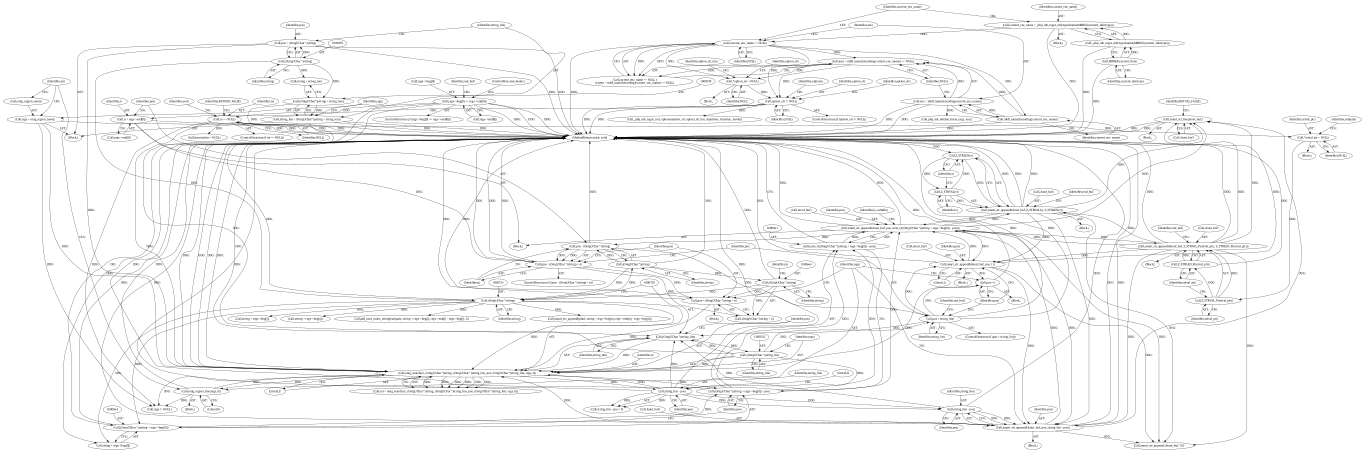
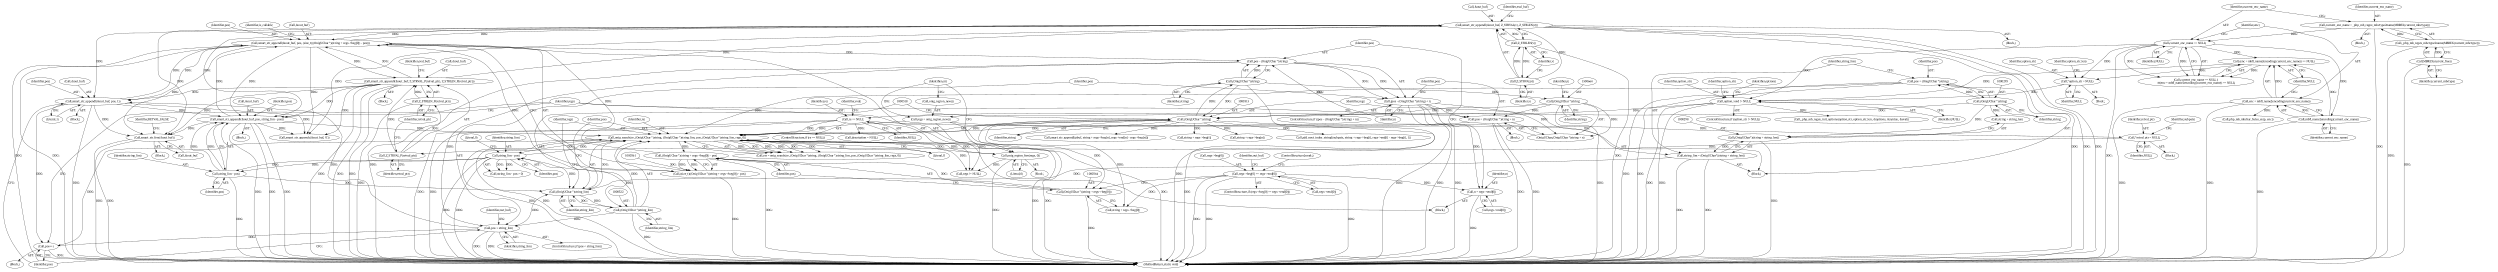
(223, 101) -> none
(781, 101) -> (1734, 101)
(782, 139) -> (1536, 259)
(345, 181) -> (1471, 130)
(771, 192) -> (736, 219)
(774, 237) -> (673, 165)
(754, 319) -> (1561, 138)
